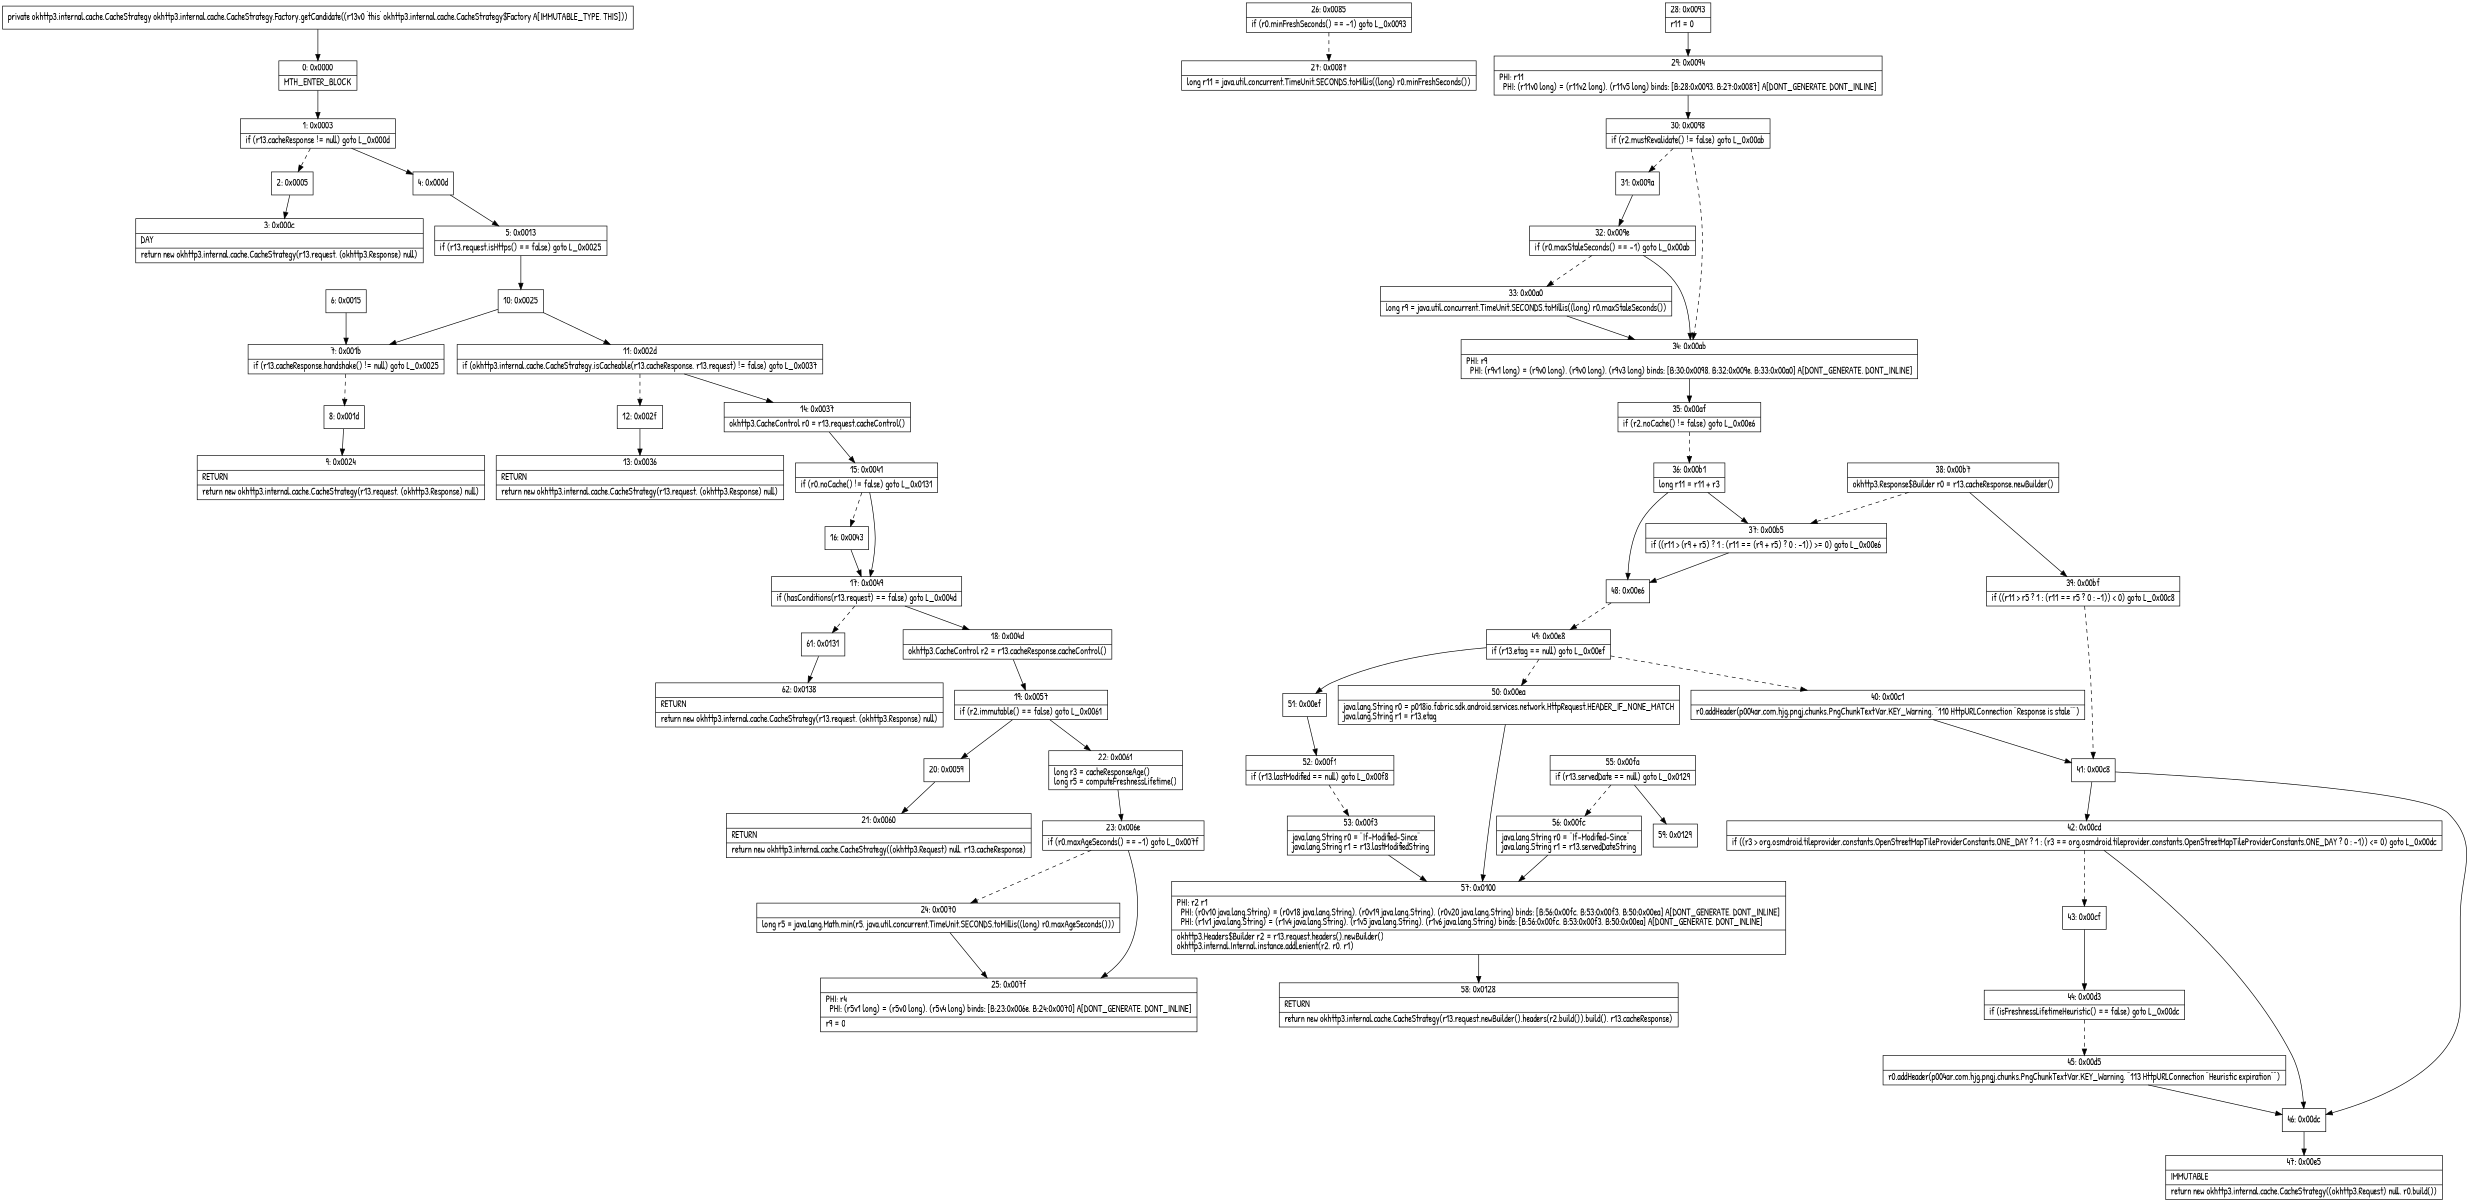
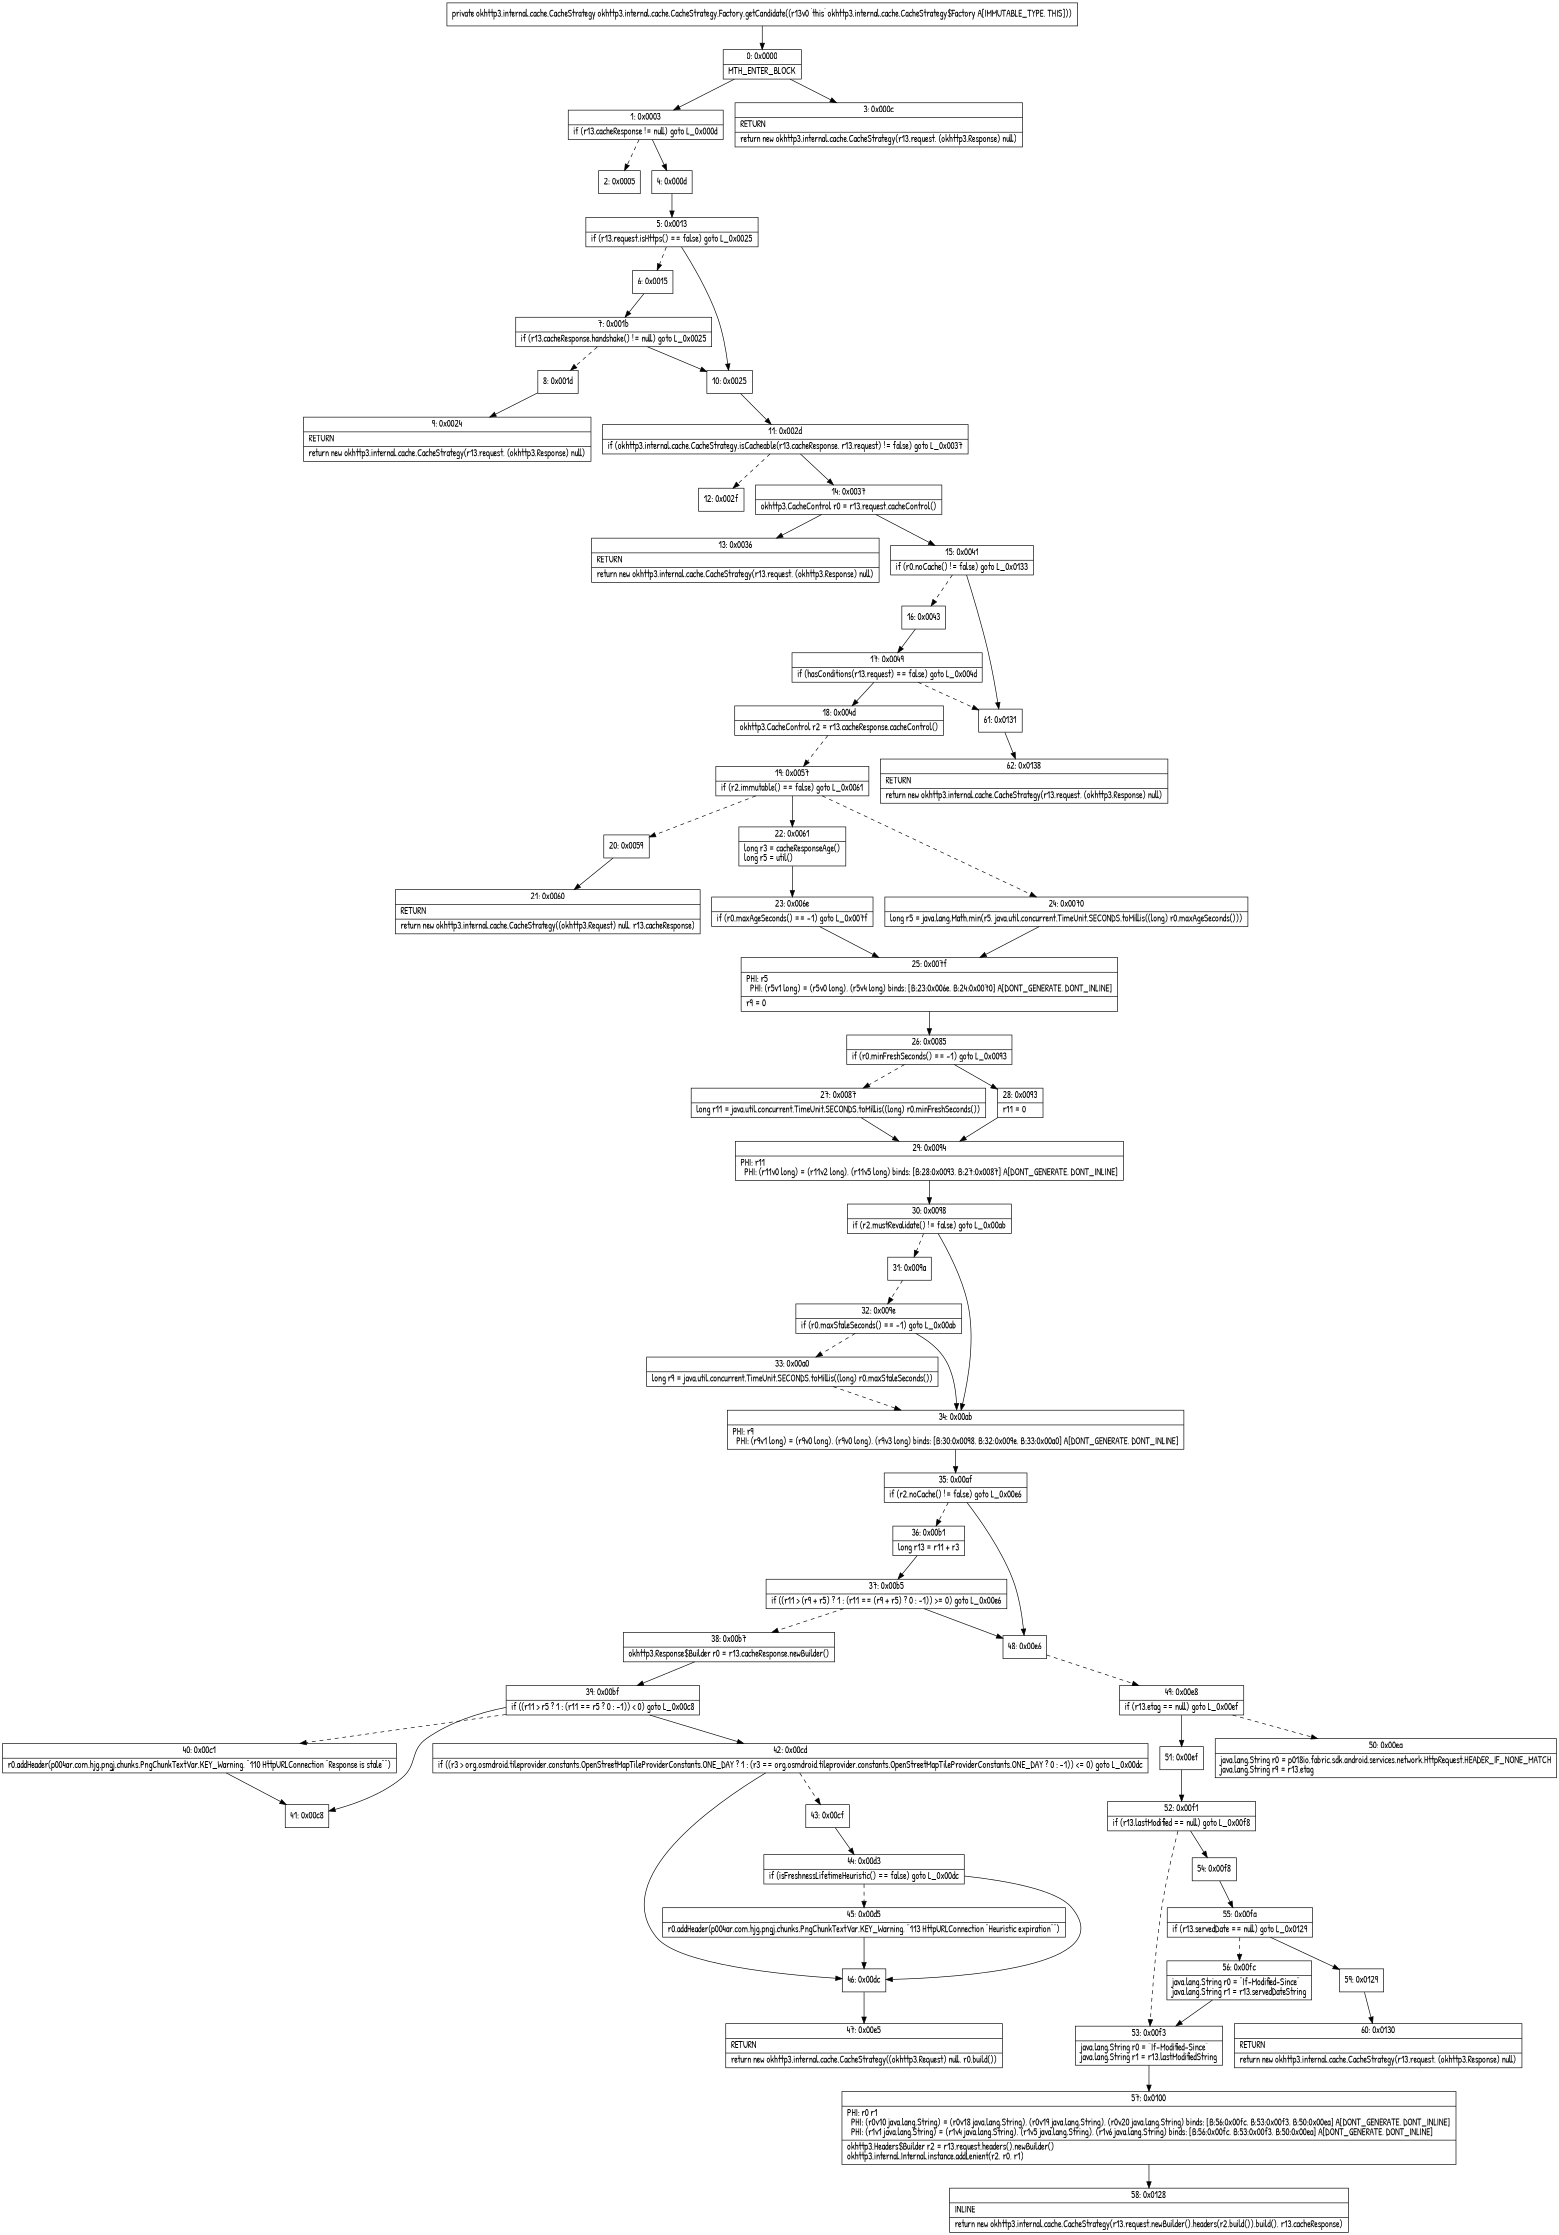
(288, 204) -> (810, 89)
(1627, 208) -> (897, 1289)
(147, 240) -> (753, 125)
(1702, 241) -> (970, 1316)
none -> (663, 256)
(447, 326) -> (674, 358)
(1598, 327) -> (864, 1397)
(640, 439) -> (802, 525)
(867, 485) -> (962, 567)
(1689, 485) -> (929, 1548)
(1863, 507) -> (811, 1620)
(1638, 528) -> (1005, 1562)
(875, 531) -> (985, 638)
(1018, 672) -> (818, 748)
(1706, 673) -> (406, 1729)
(2091, 679) -> (416, 1752)
(1390, 717) -> (1267, 1770)
(989, 737) -> (706, 815)
(1116, 782) -> (769, 858)
(2090, 798) -> (694, 1728)
(1493, 799) -> none
(2460, 829) -> (1059, 1953)
(1536, 866) -> (1197, 2011)
(1034, 875) -> (926, 845)
(1193, 903) -> (863, 2113)
(837, 1000) -> (758, 979)
(1297, 1005) -> (965, 2210)
none -> (929, 1020)
none -> (973, 1075)
none -> (877, 1128)
(2190, 1177) -> (744, 2045)
none -> (1214, 1869)
none -> (1378, 2046)
